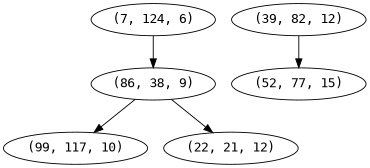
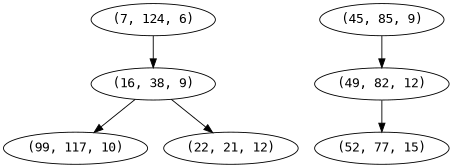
(299, 20) -> (382, 84)
none -> (382, 20)
(153, 84) -> (153, 84)
